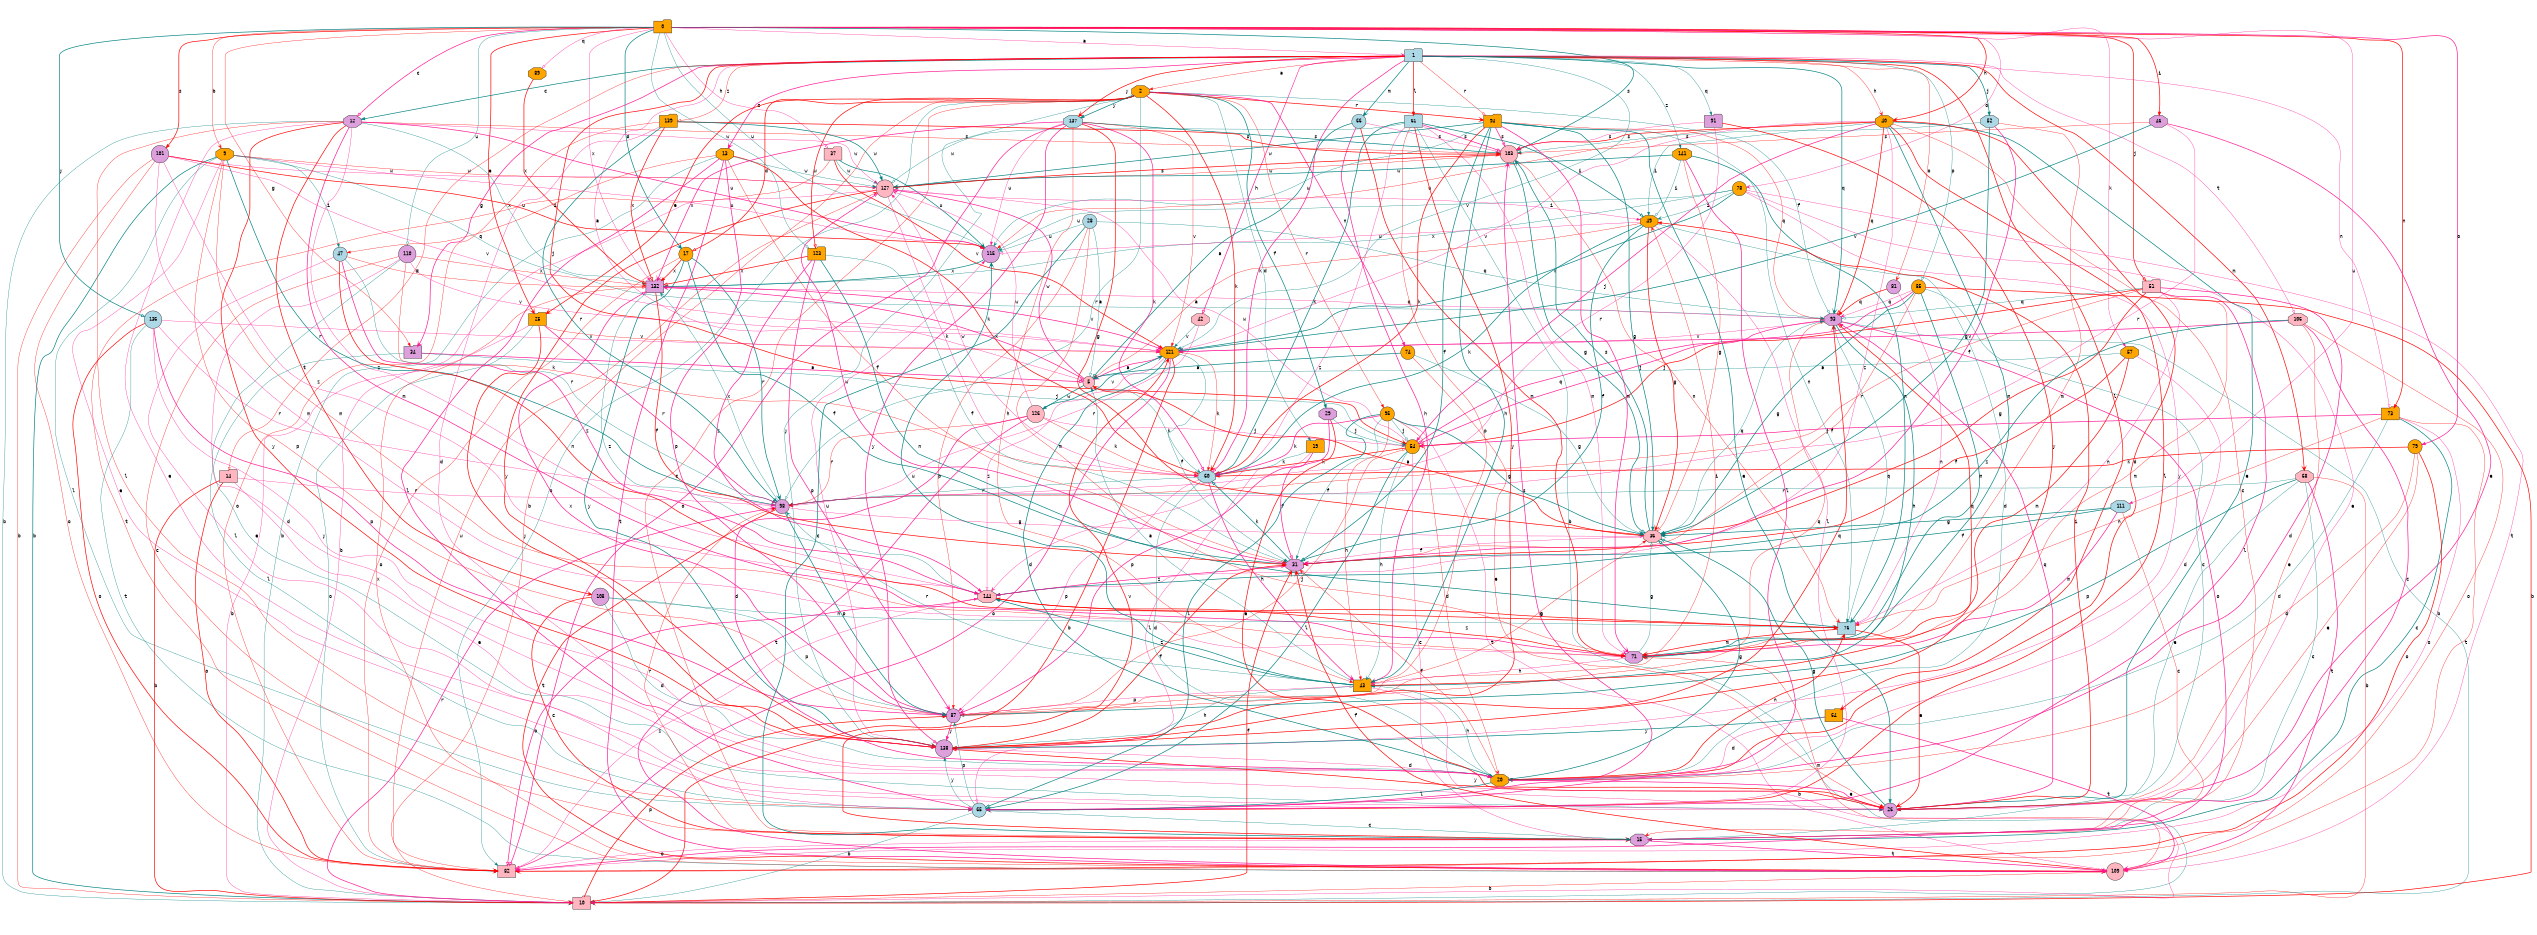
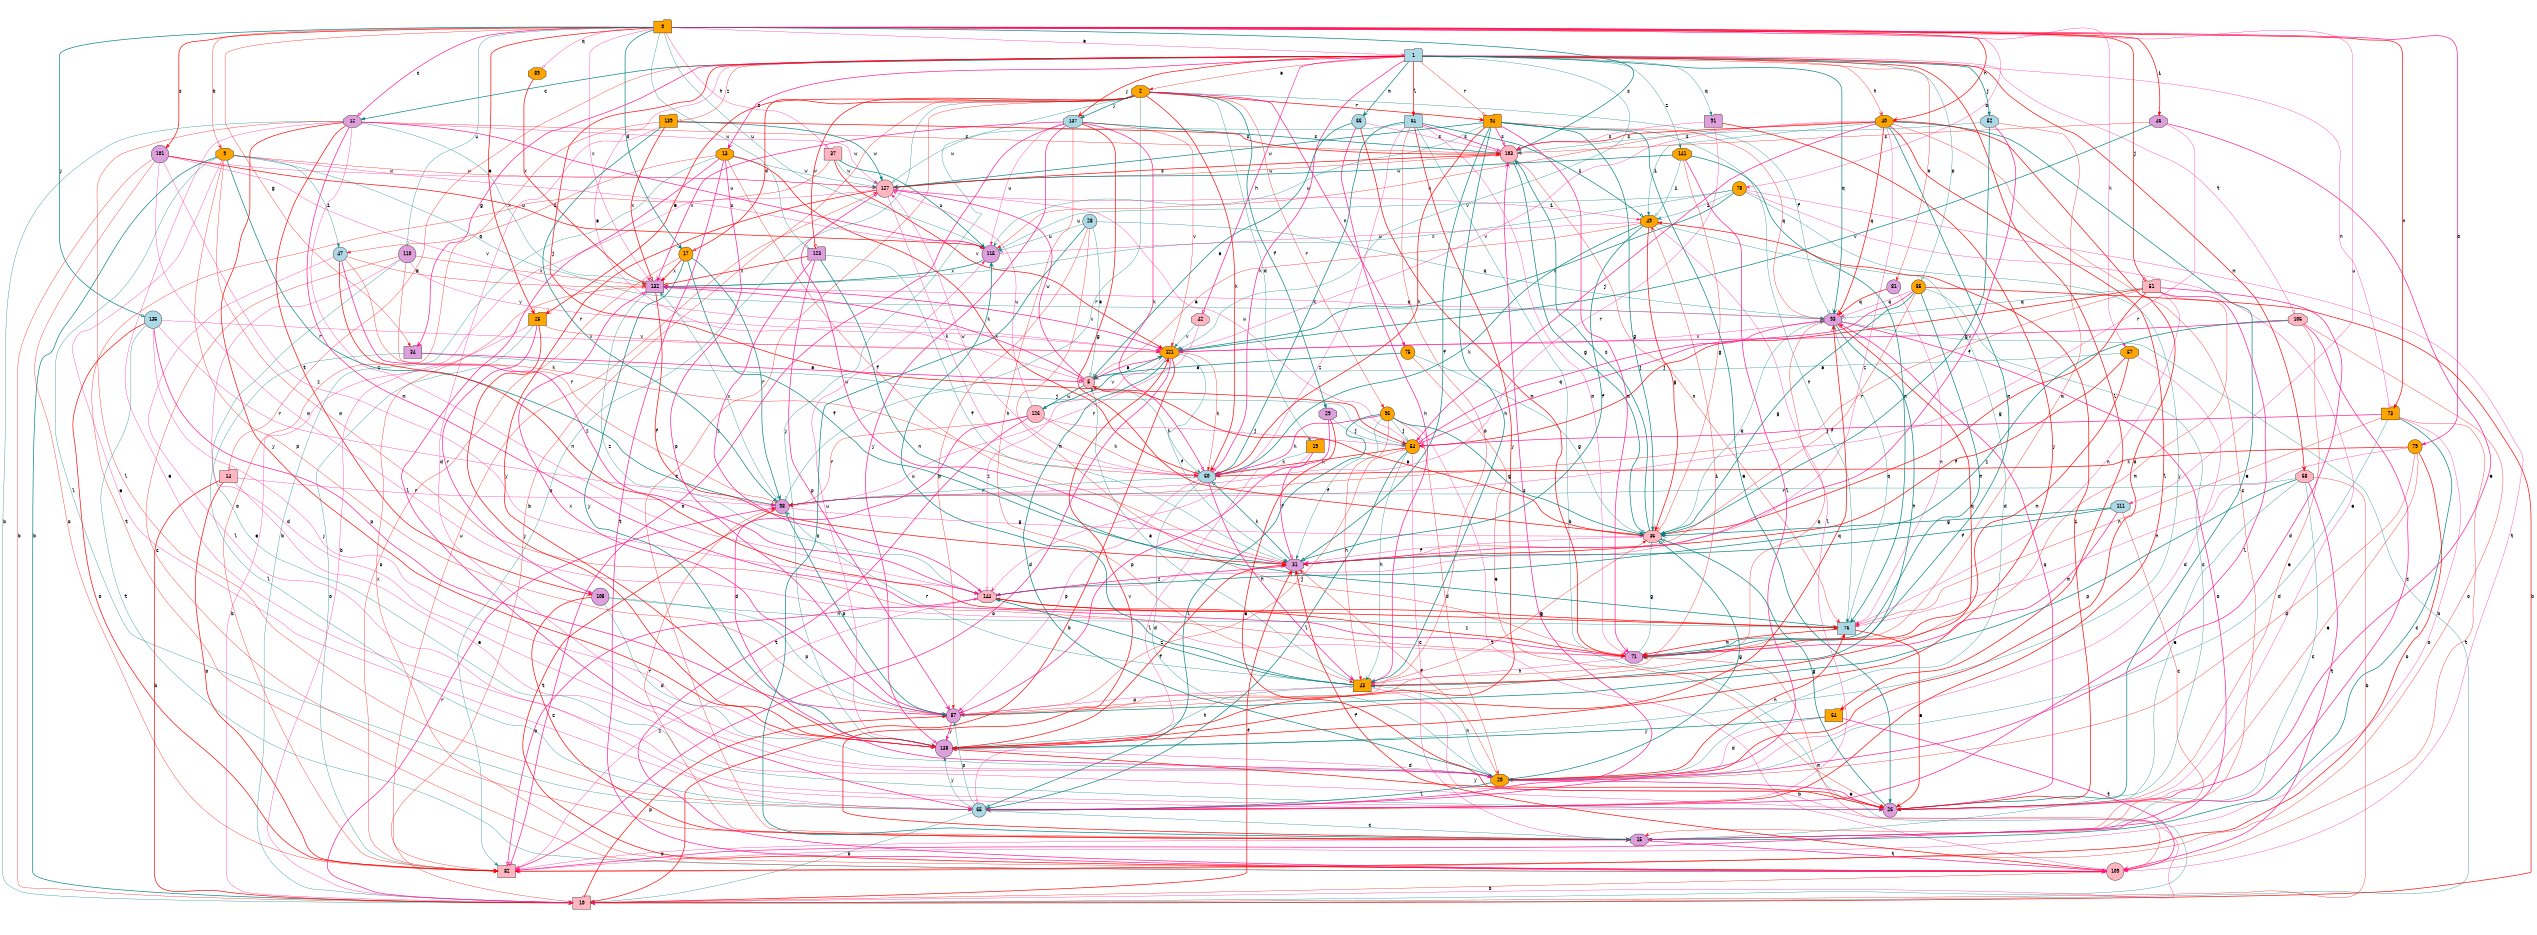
(817, 254) -> (817, 254)
(1408, 352) -> (1408, 352)
(545, 372) -> (545, 372)
(651, 413) -> (449, 471)
none -> (2138, 538)
(2008, 655) -> (2008, 655)
